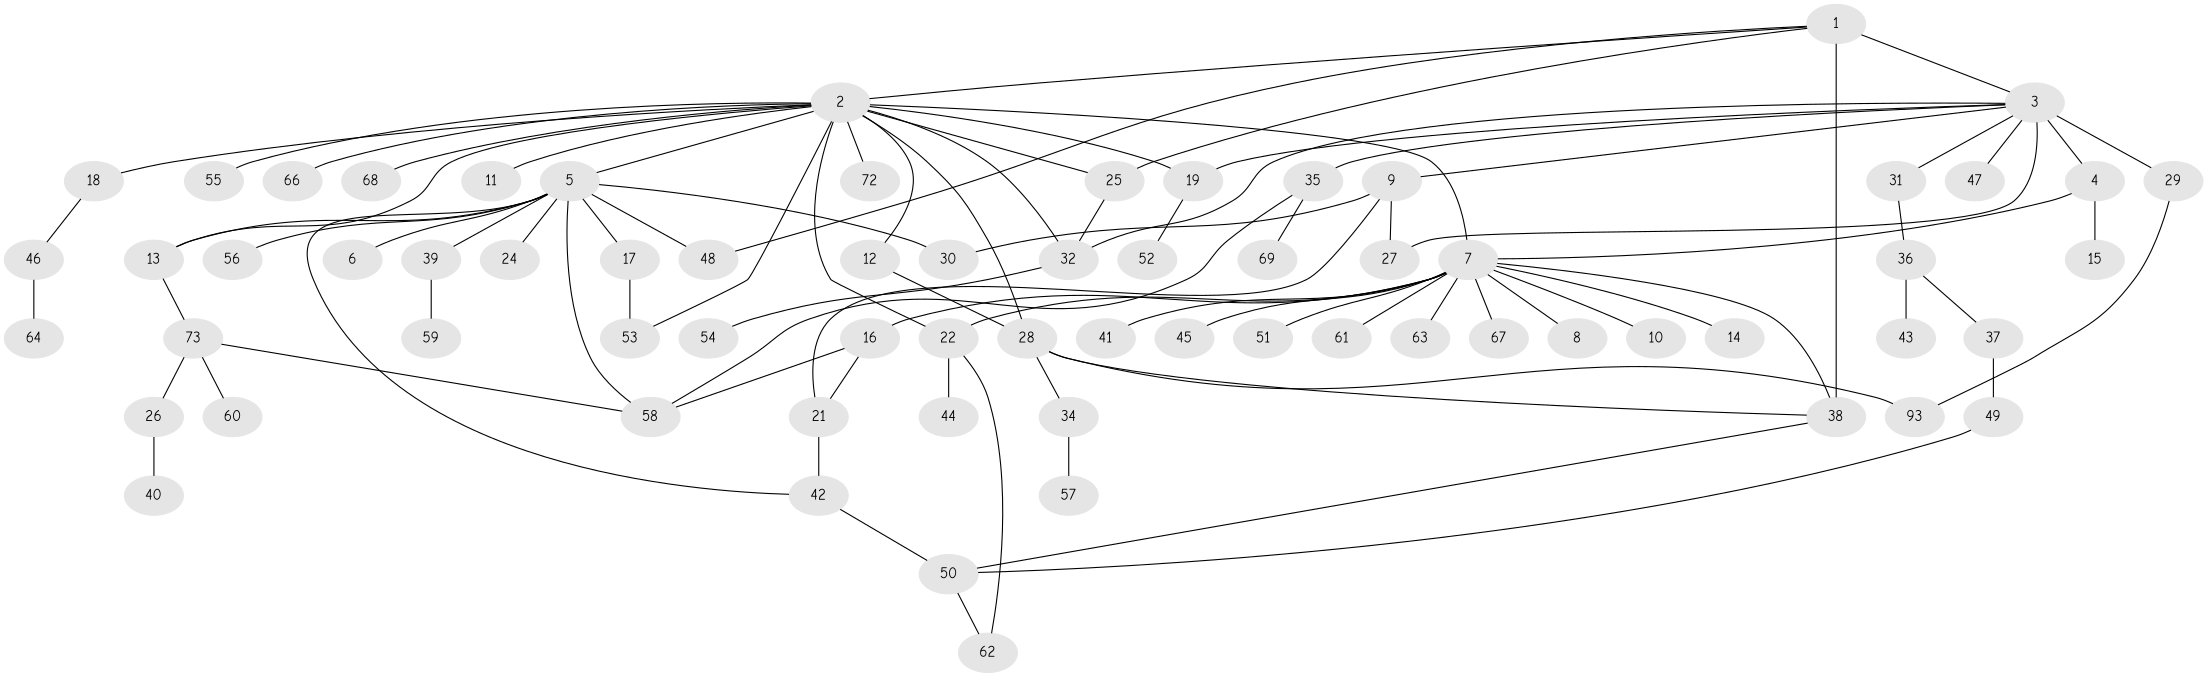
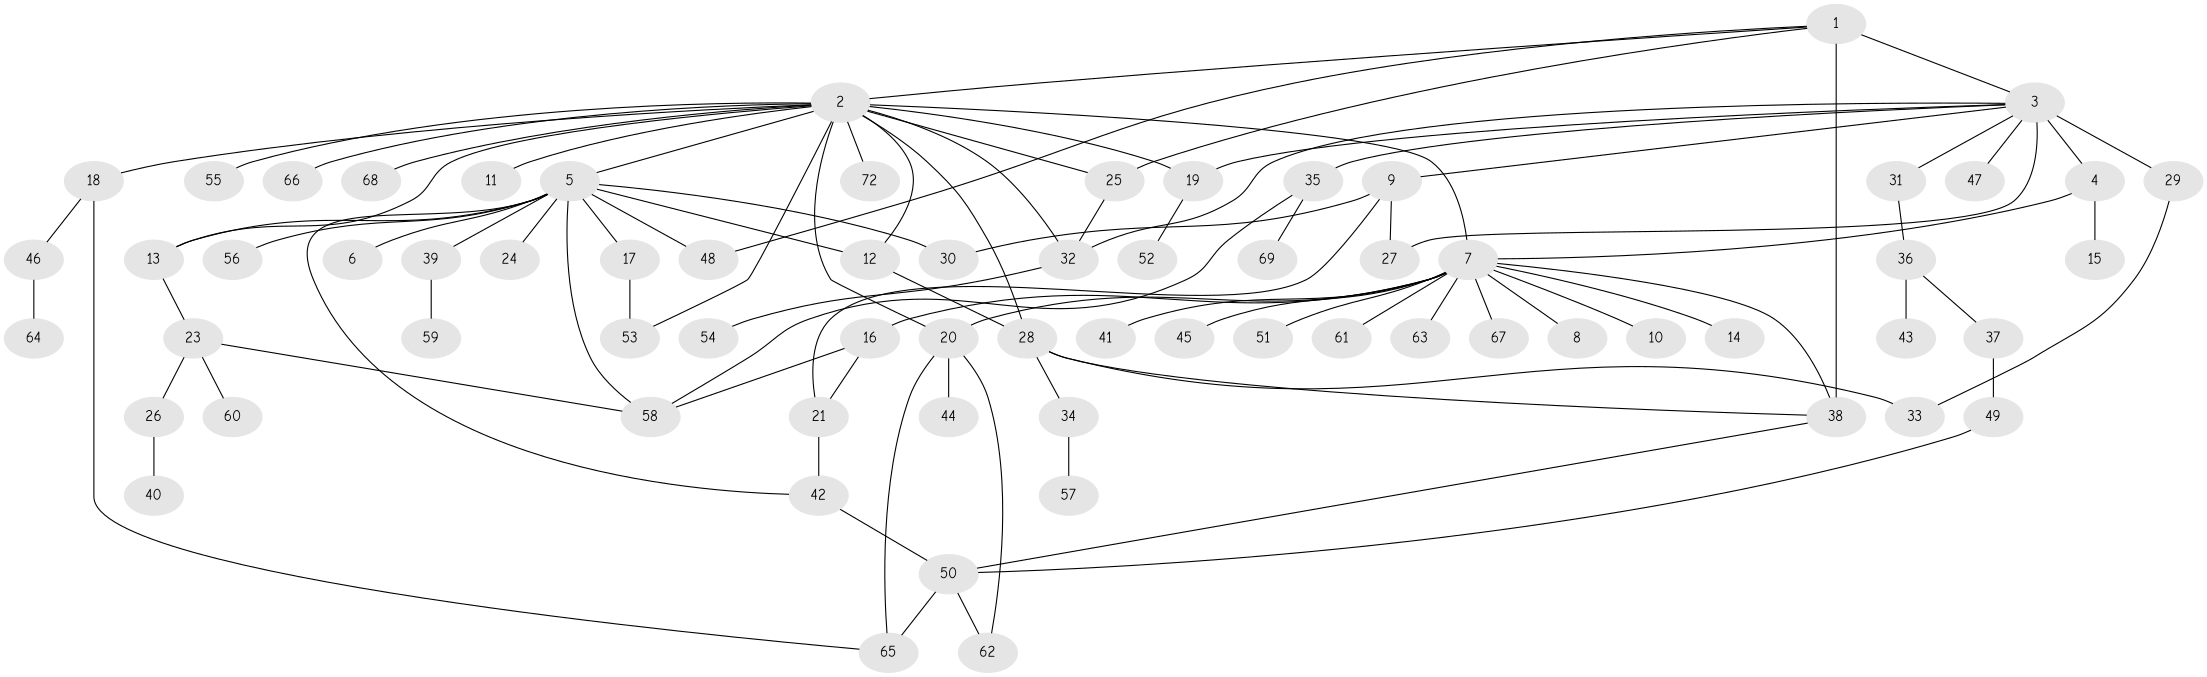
none -> (720, 220)
(193, 338) -> (193, 338)
(949, 338) -> (949, 338)
(1915, 417) -> (1915, 417)
none -> (889, 653)
